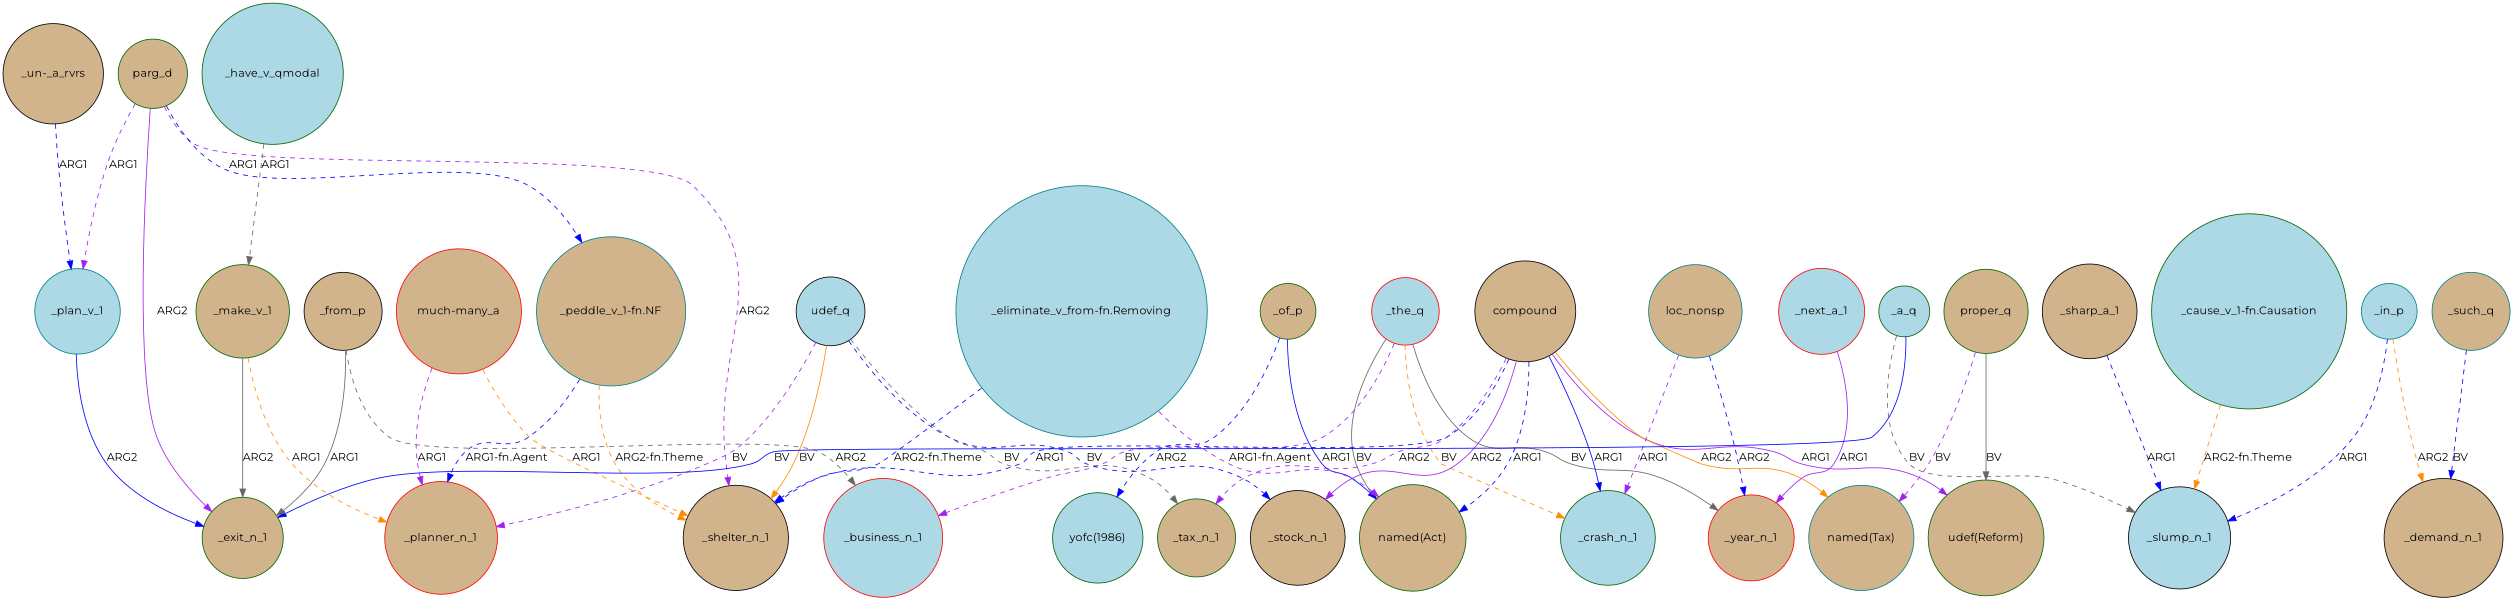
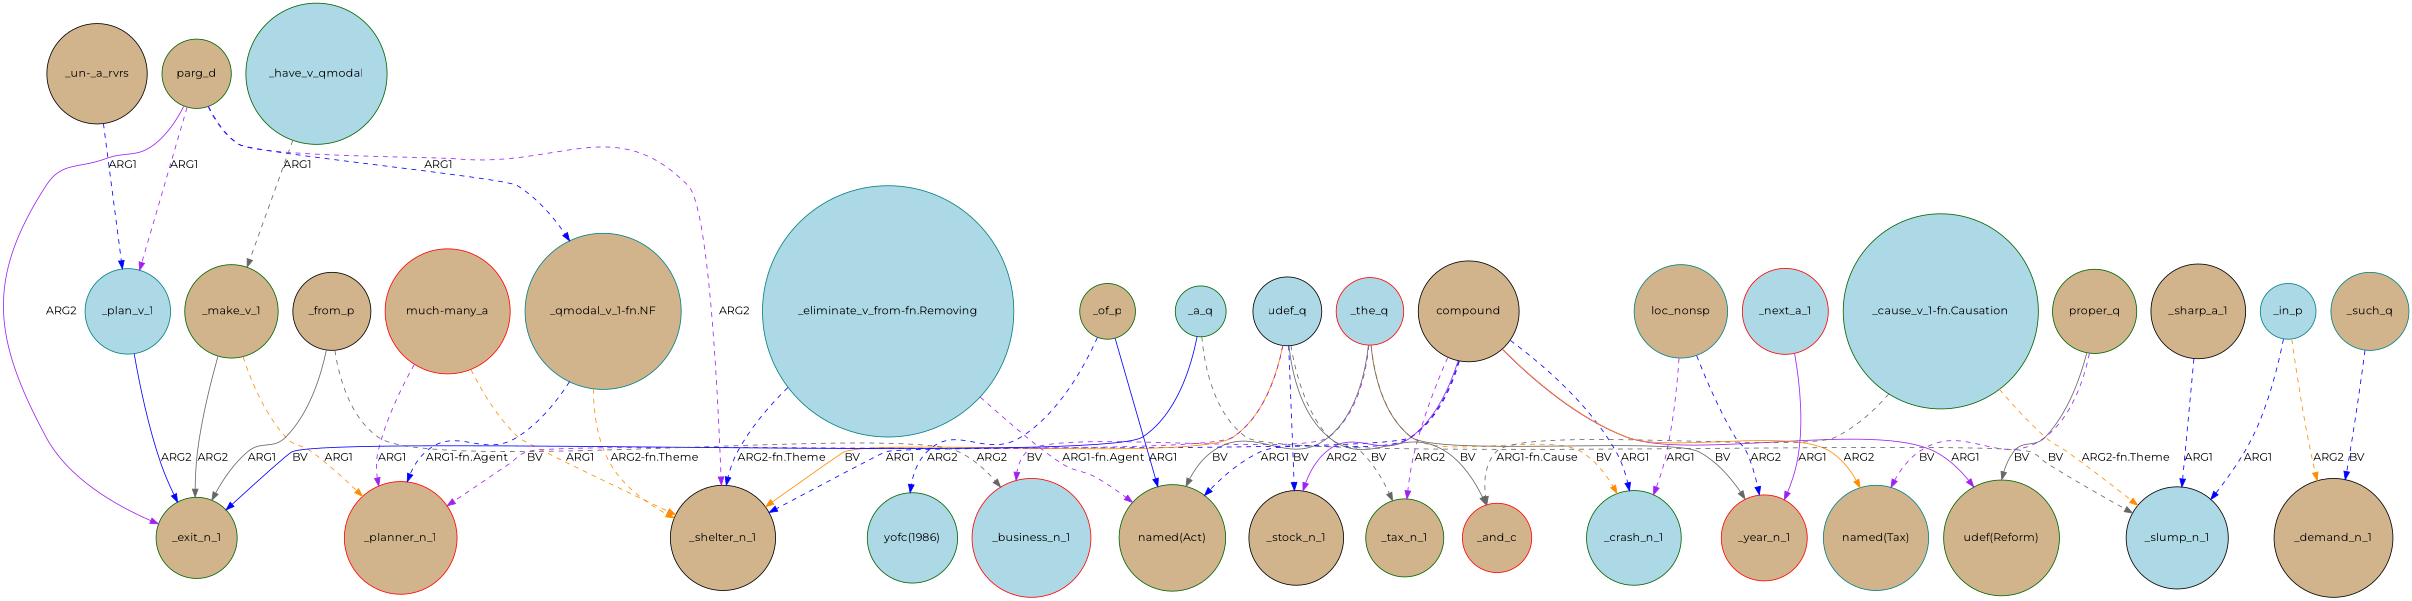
(611, 311) -> (603, 311)
(1578, 418) -> (1580, 403)
none -> (1497, 538)
